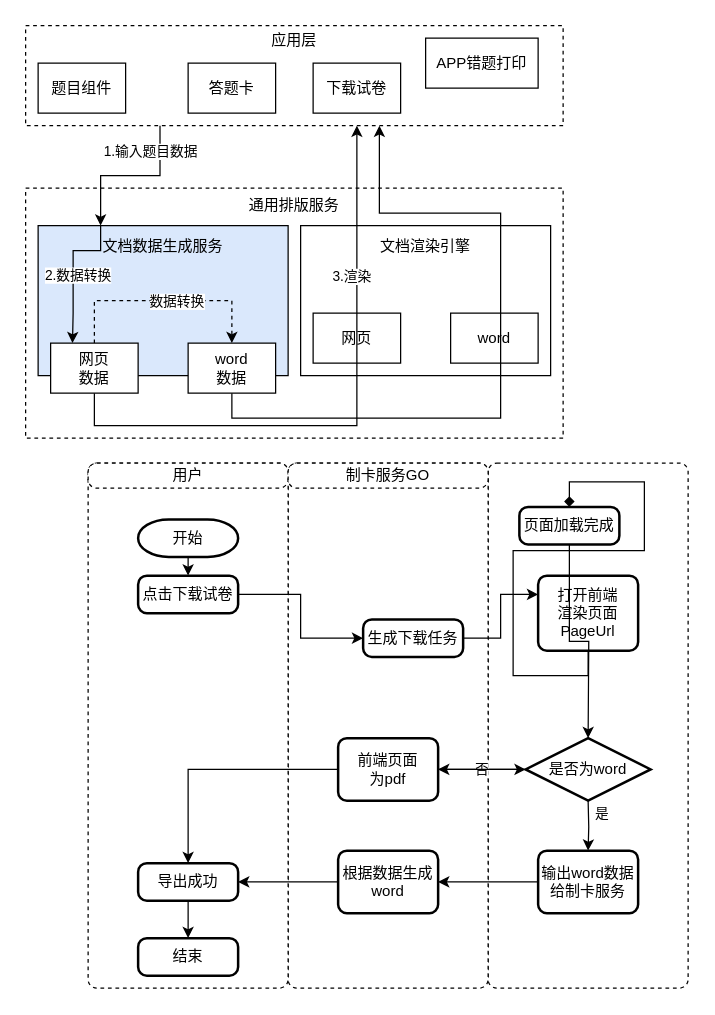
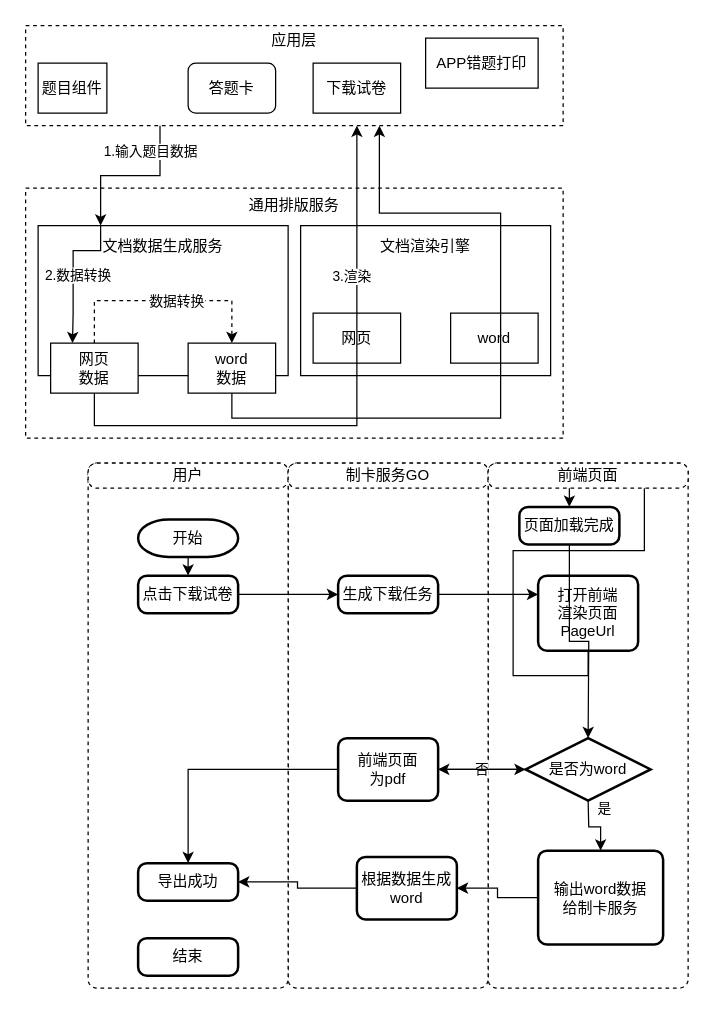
(82, 88) -> (73, 88)
(232, 88) -> (232, 88)
(163, 301) -> (163, 301)
none -> (588, 476)
(603, 482) -> (602, 482)
(413, 638) -> (388, 594)
(388, 882) -> (407, 888)
(588, 882) -> (601, 898)
(188, 924) -> none
